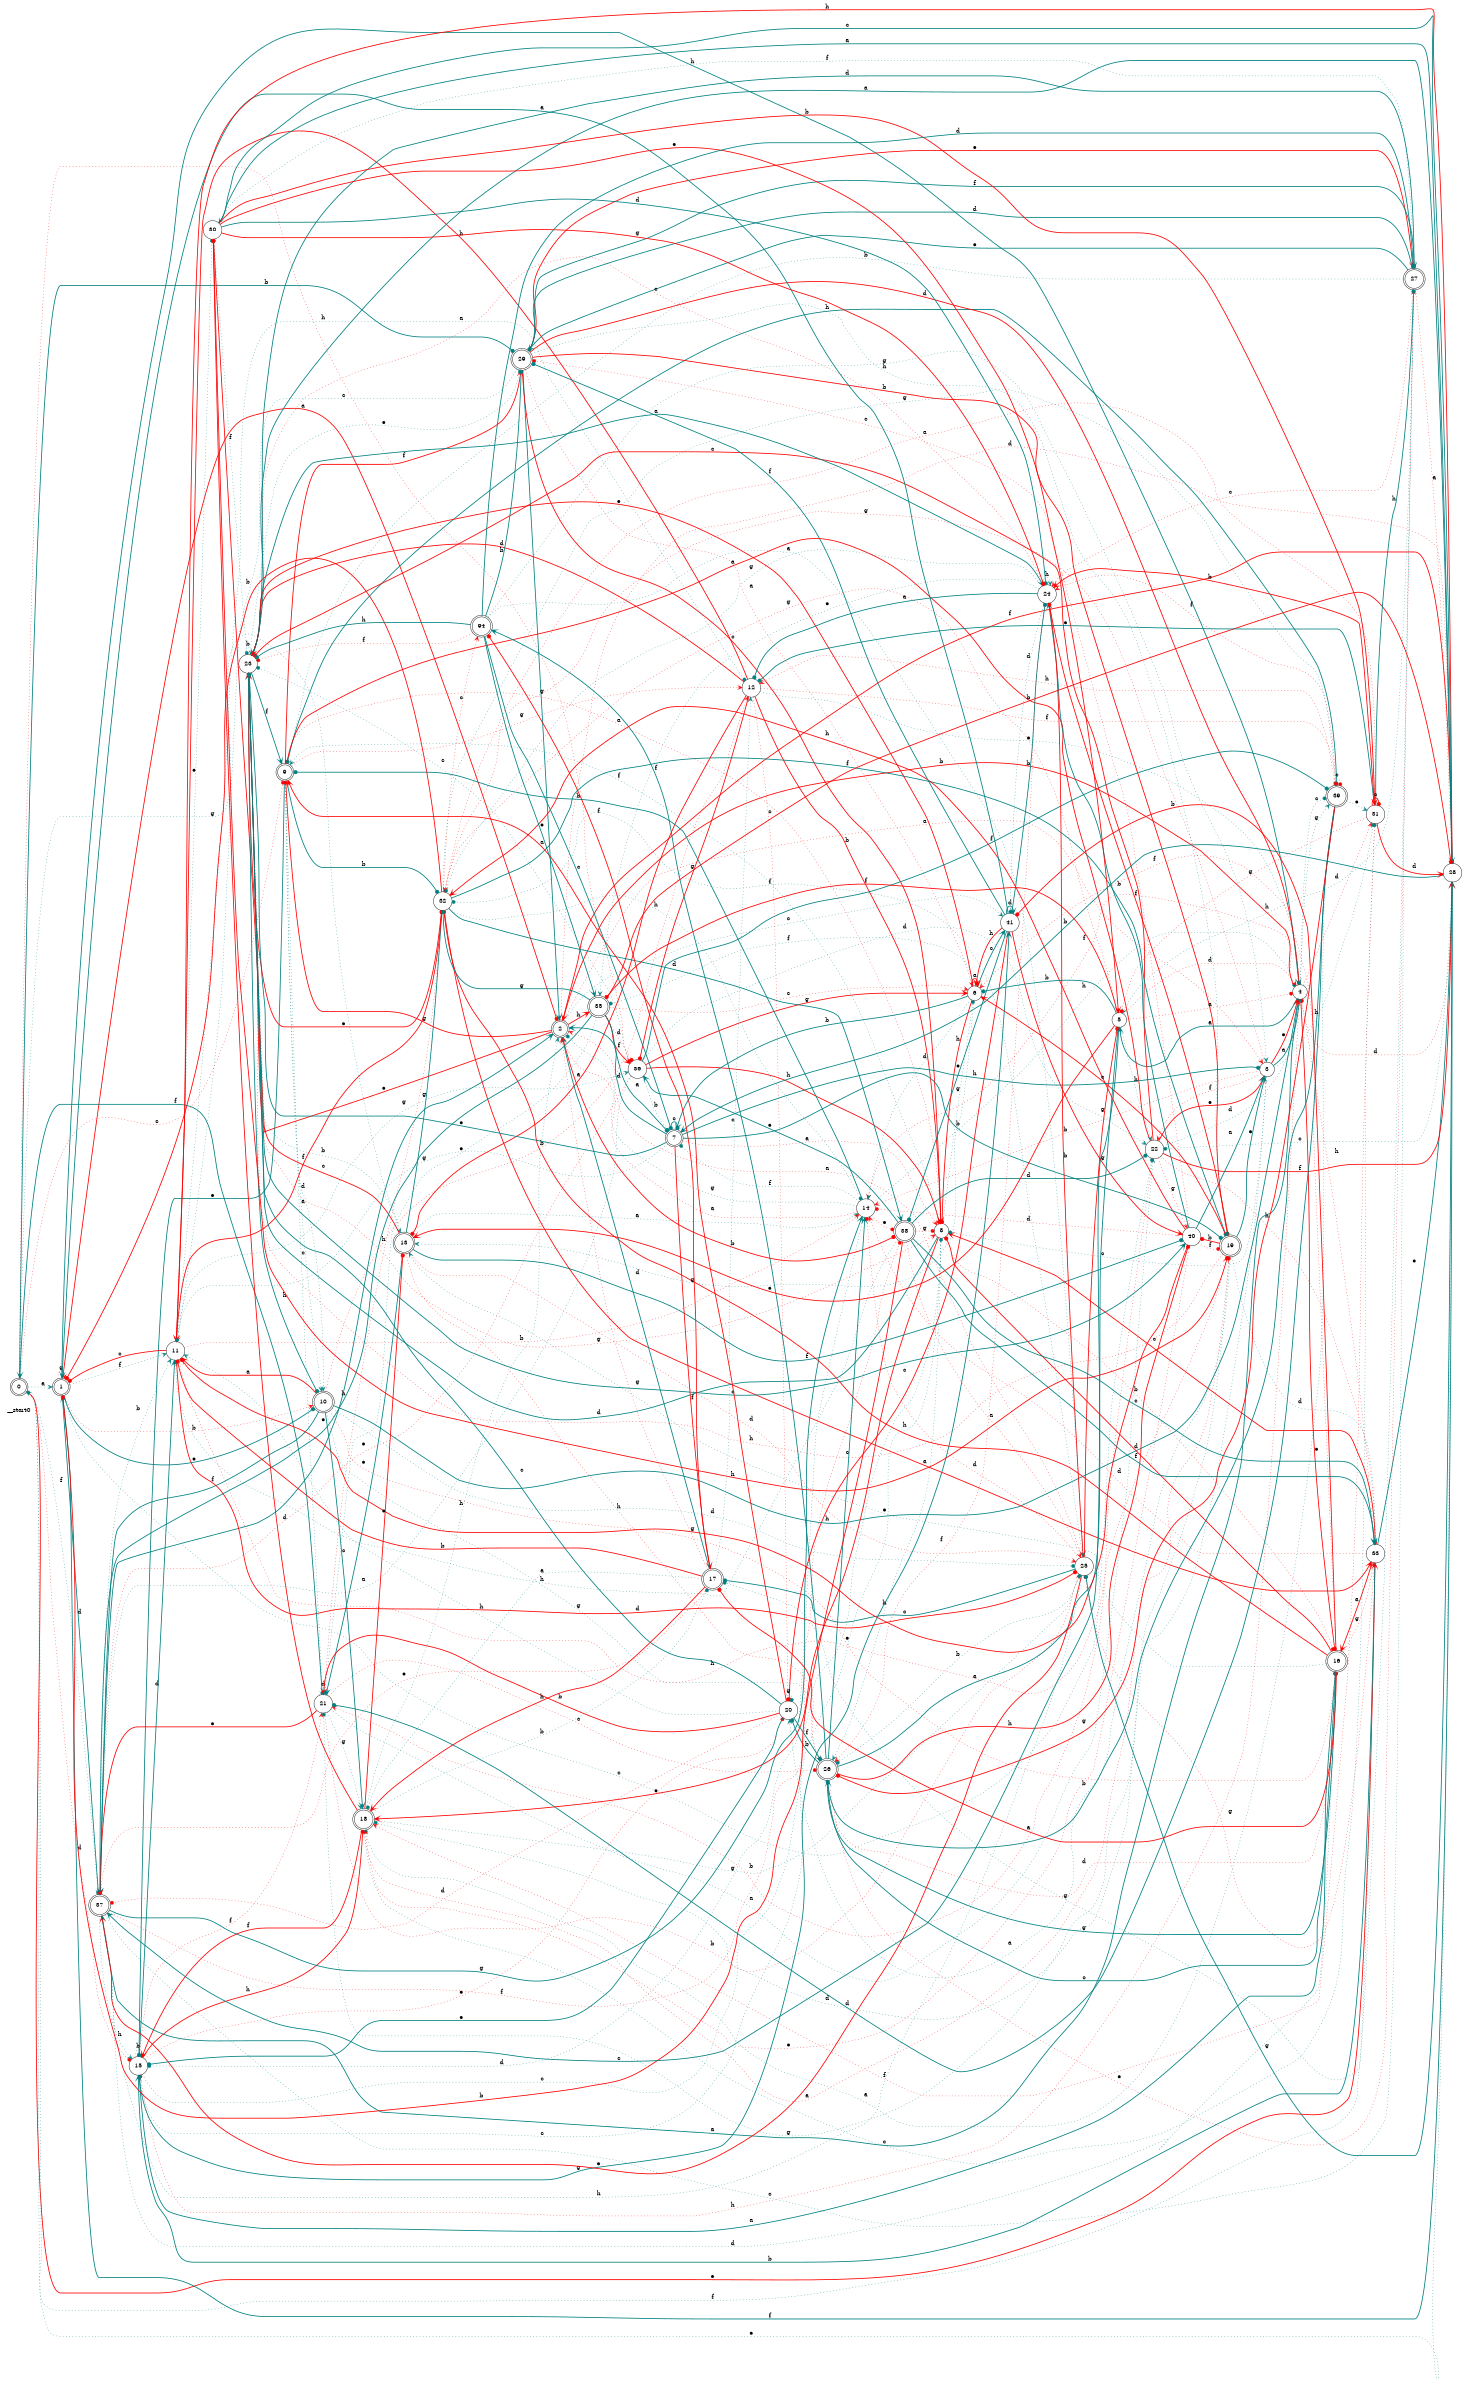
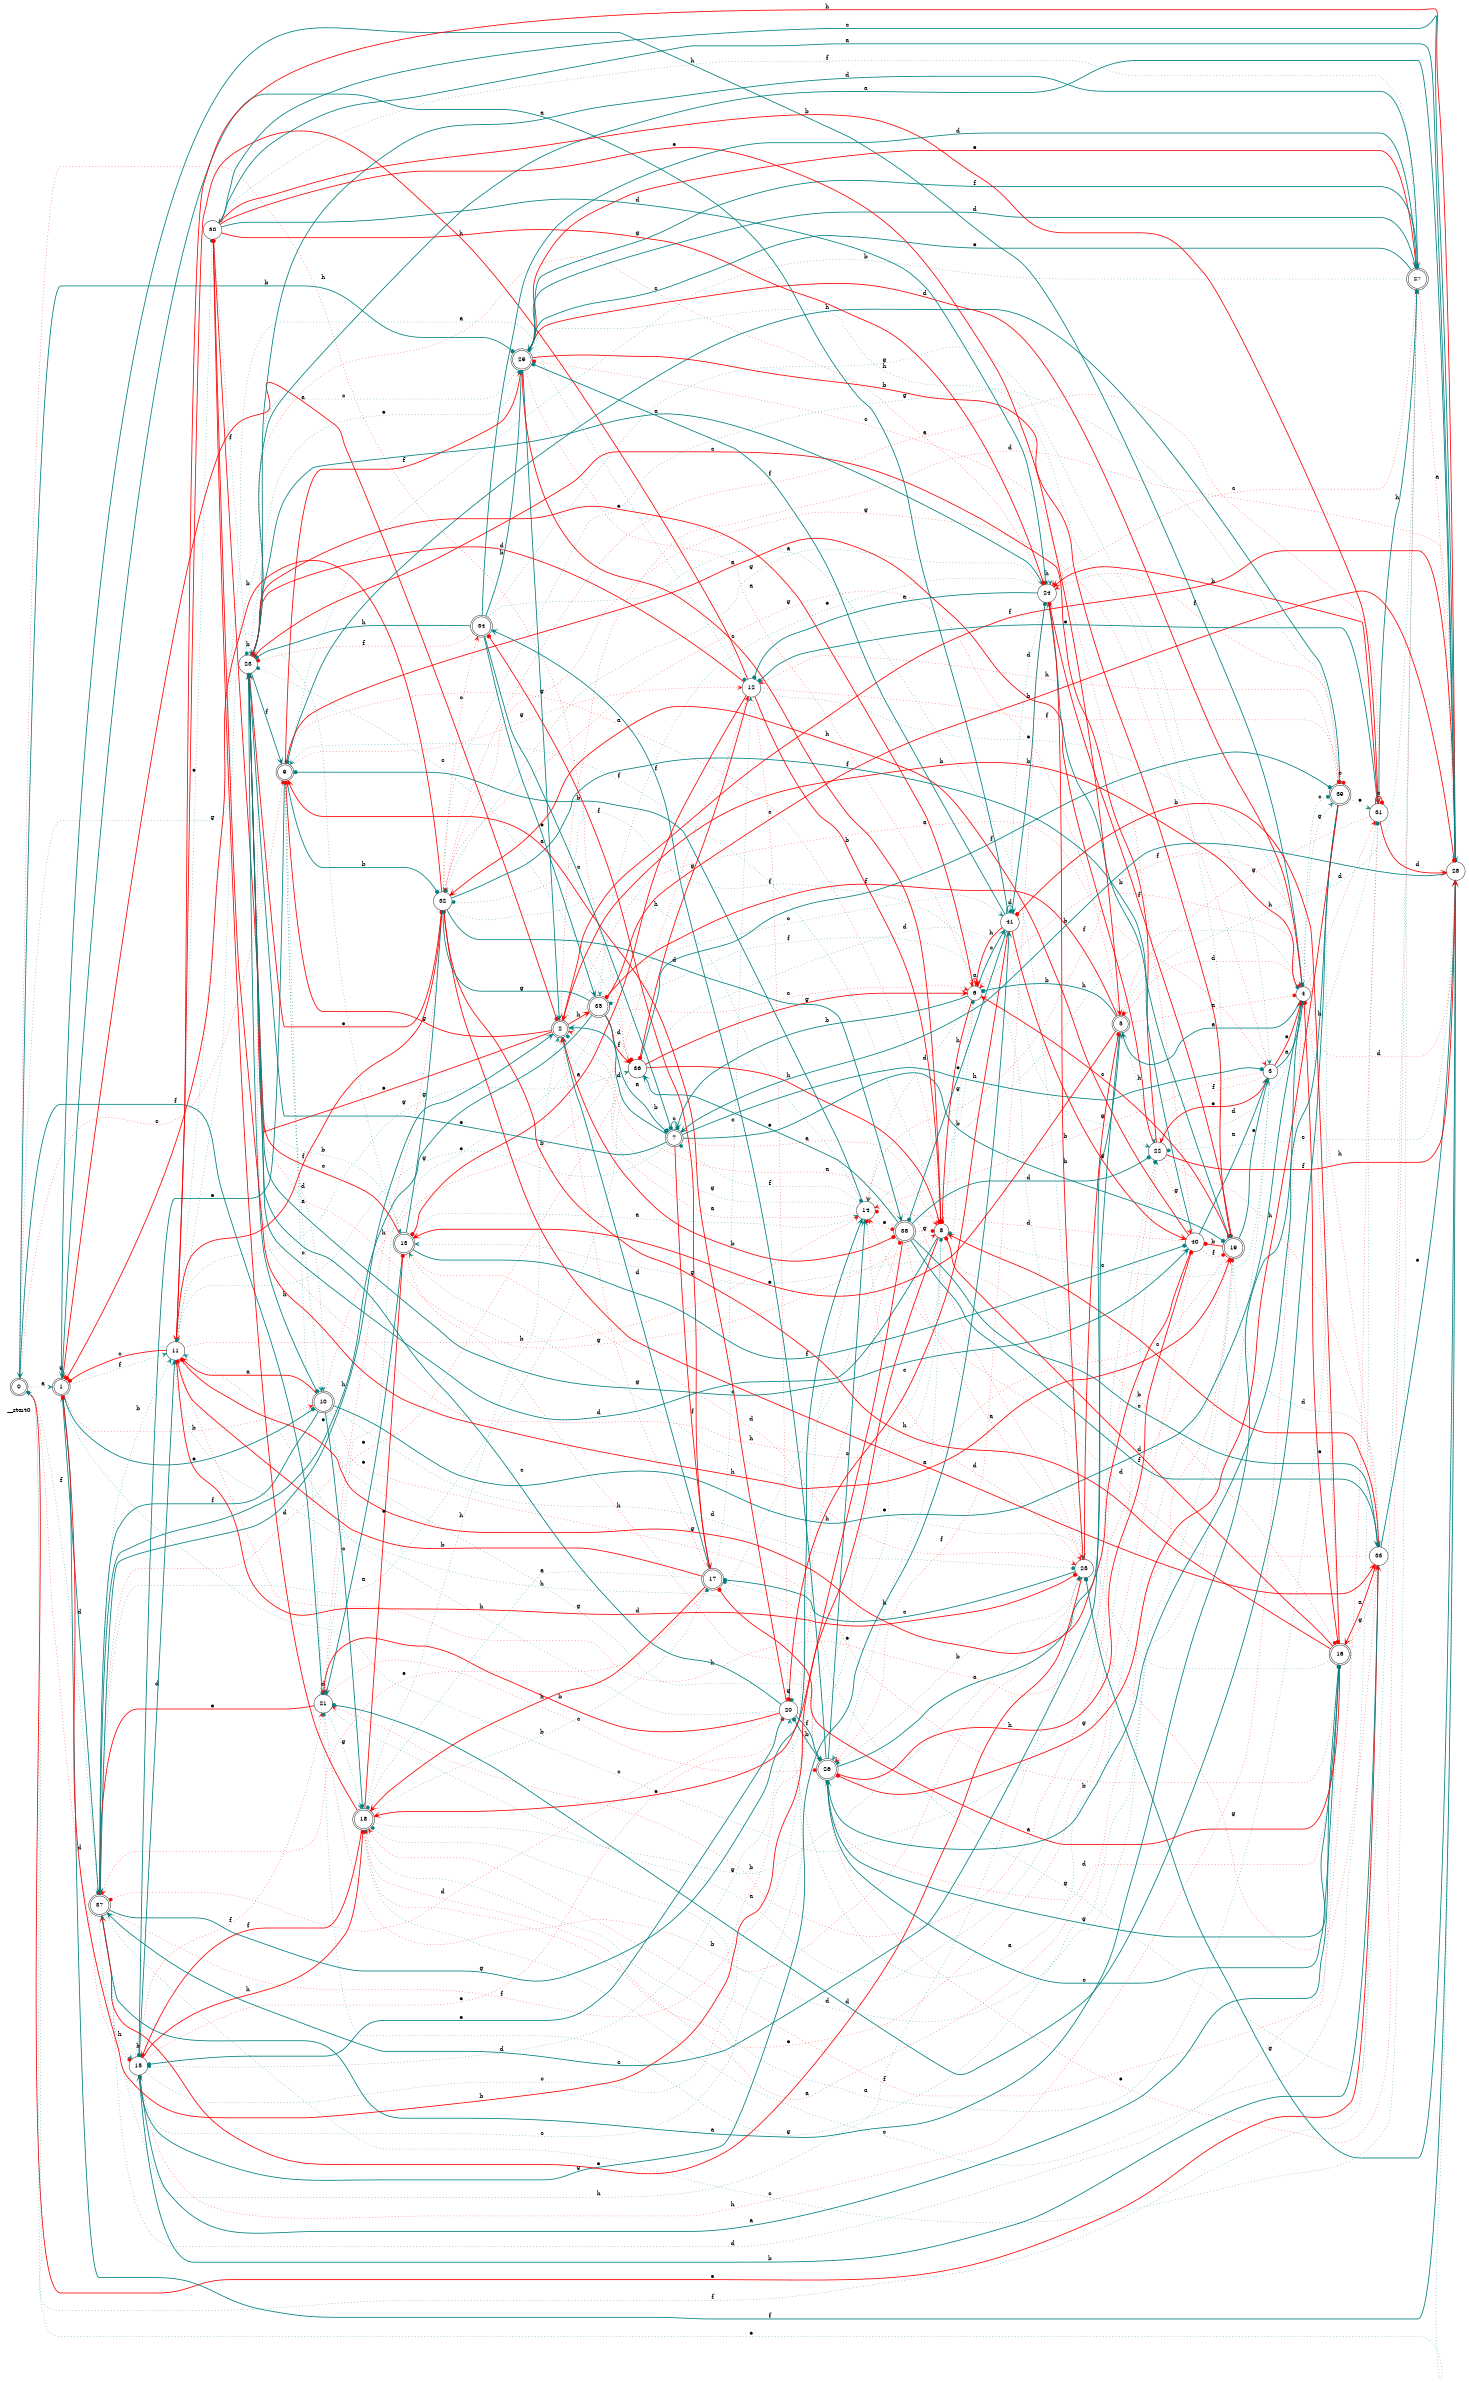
(481, 626) -> (481, 626)
(1119, 1020) -> (1121, 1024)
